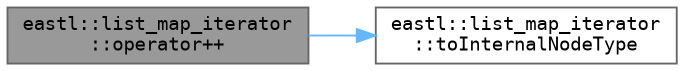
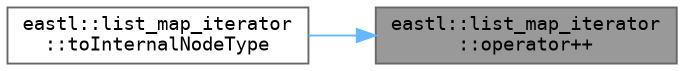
(333, 36) -> (333, 36)
